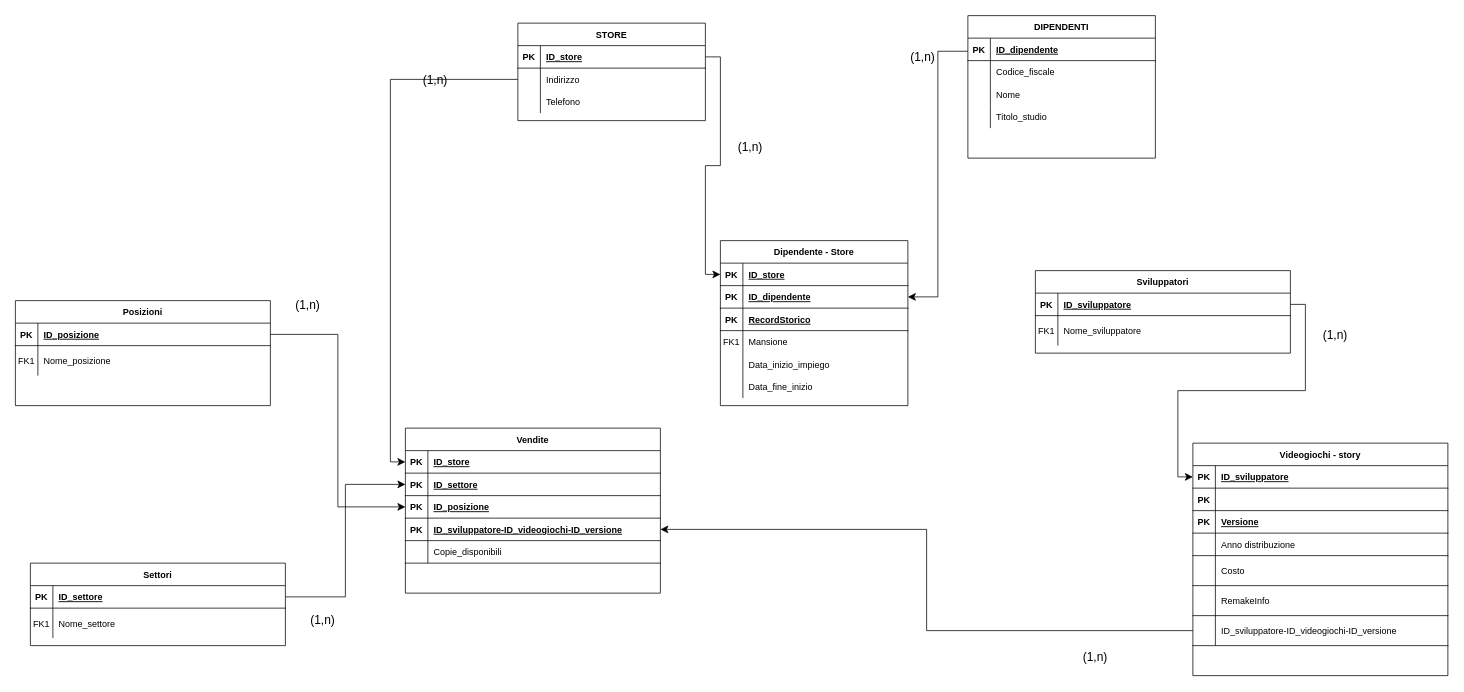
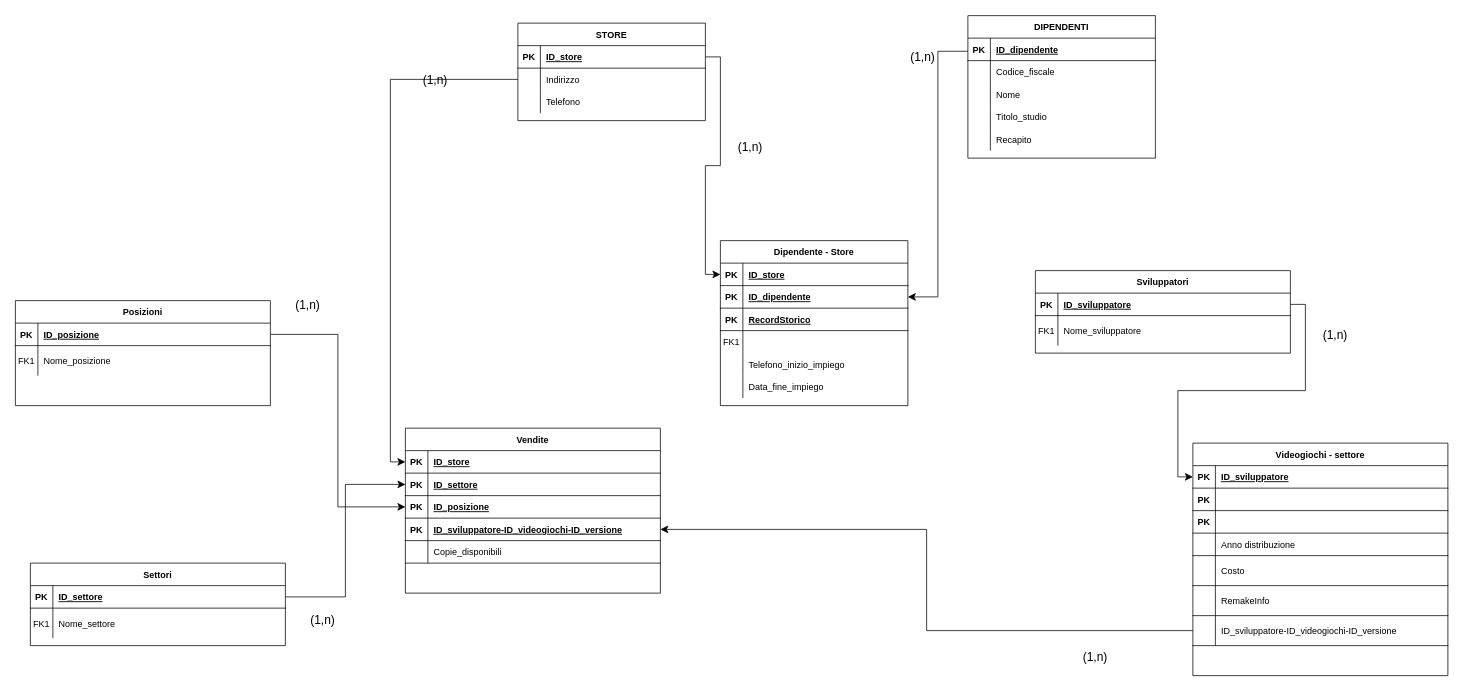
none -> (1073, 139)
(825, 342) -> none
(791, 365) -> (799, 365)
(784, 387) -> (788, 387)
(1320, 455) -> (1320, 455)
(1332, 522) -> none
